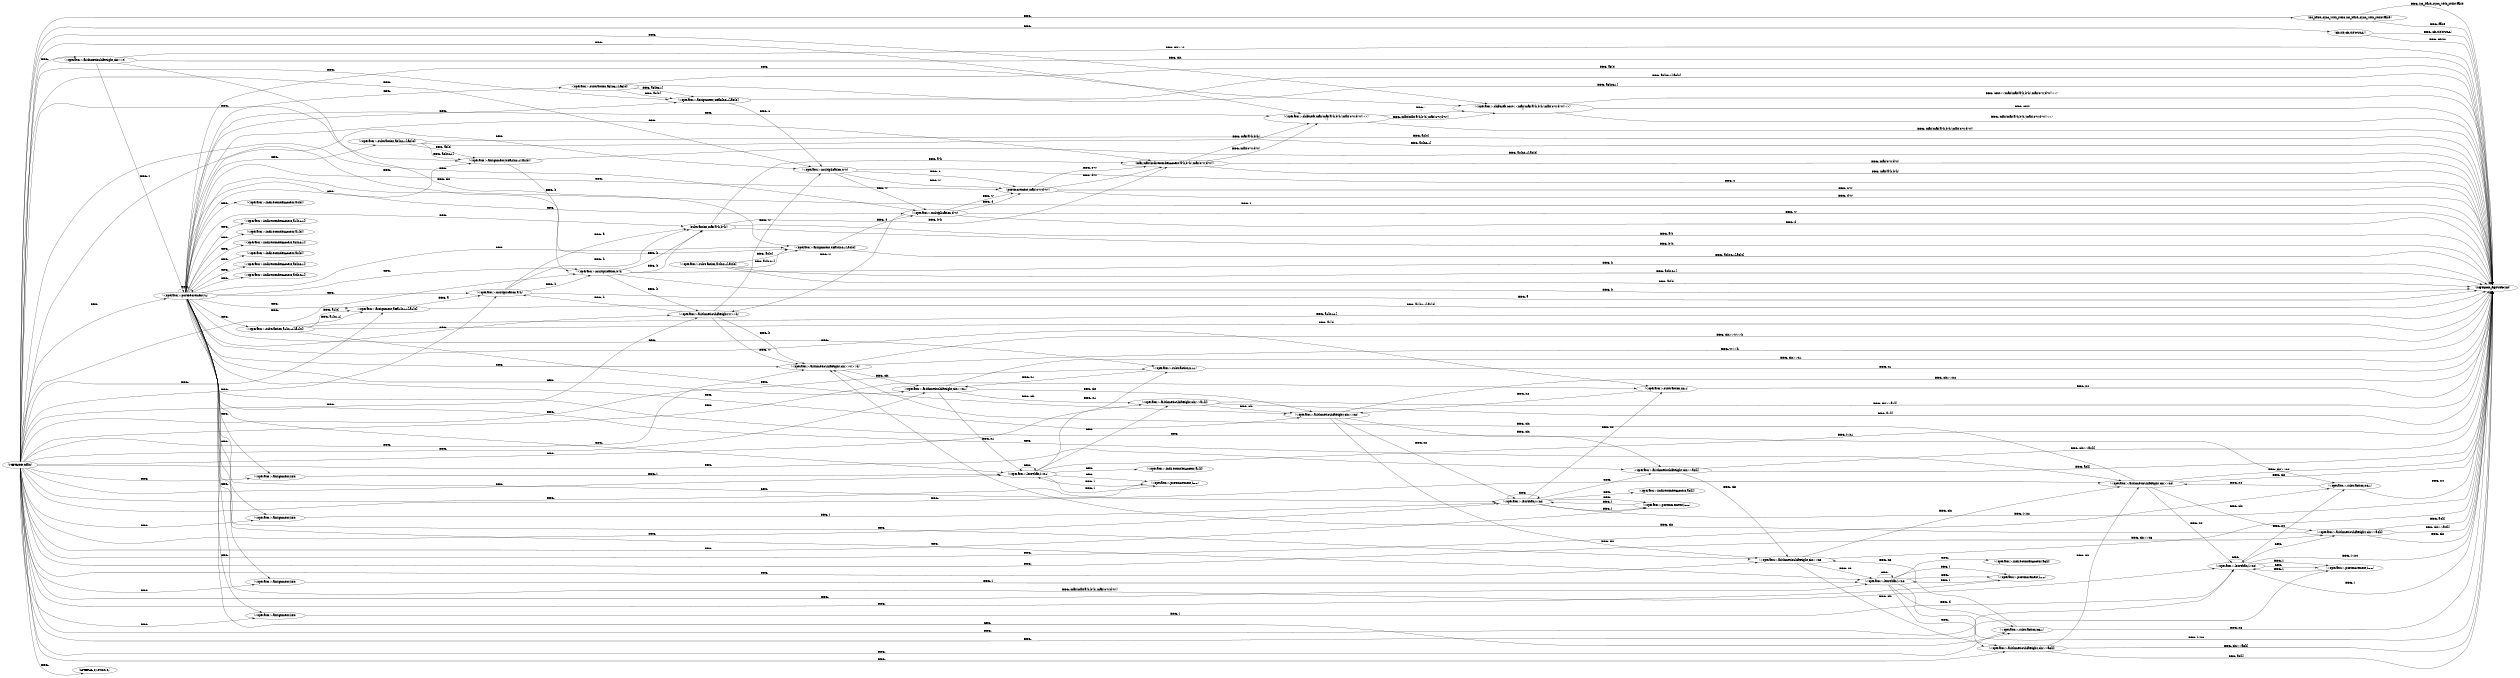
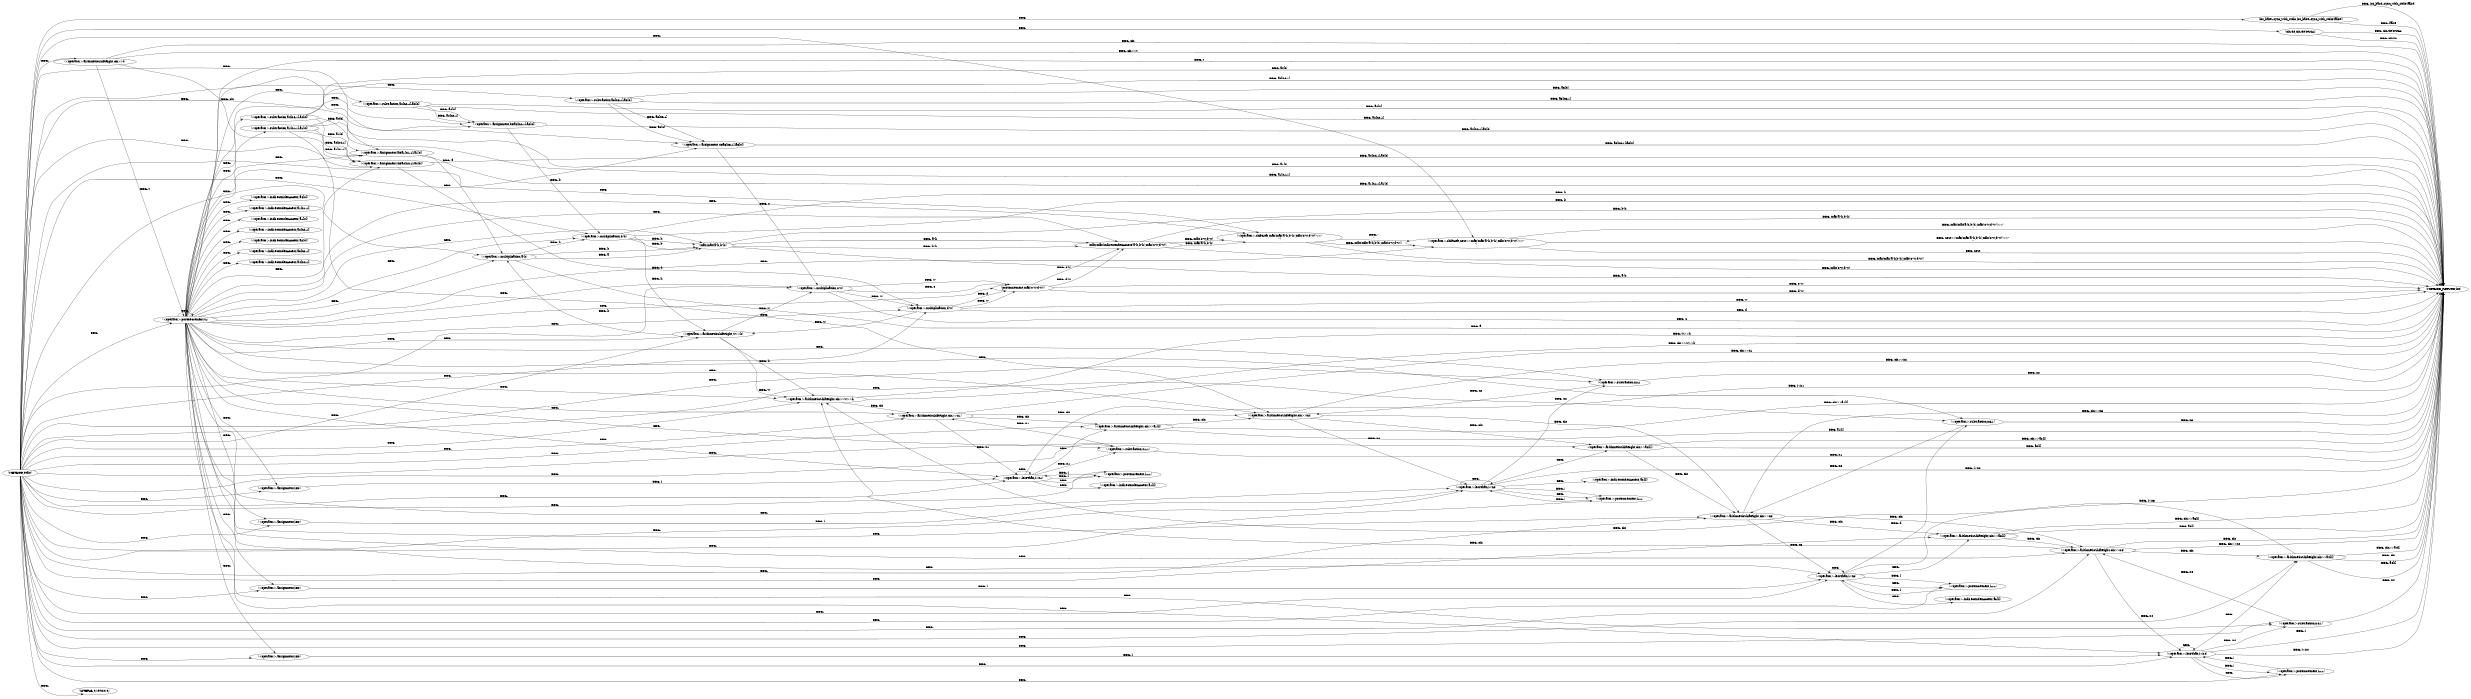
none -> (217, 176)
(709, 227) -> (713, 246)
(20, 465) -> (20, 473)
(1090, 590) -> (1064, 609)
